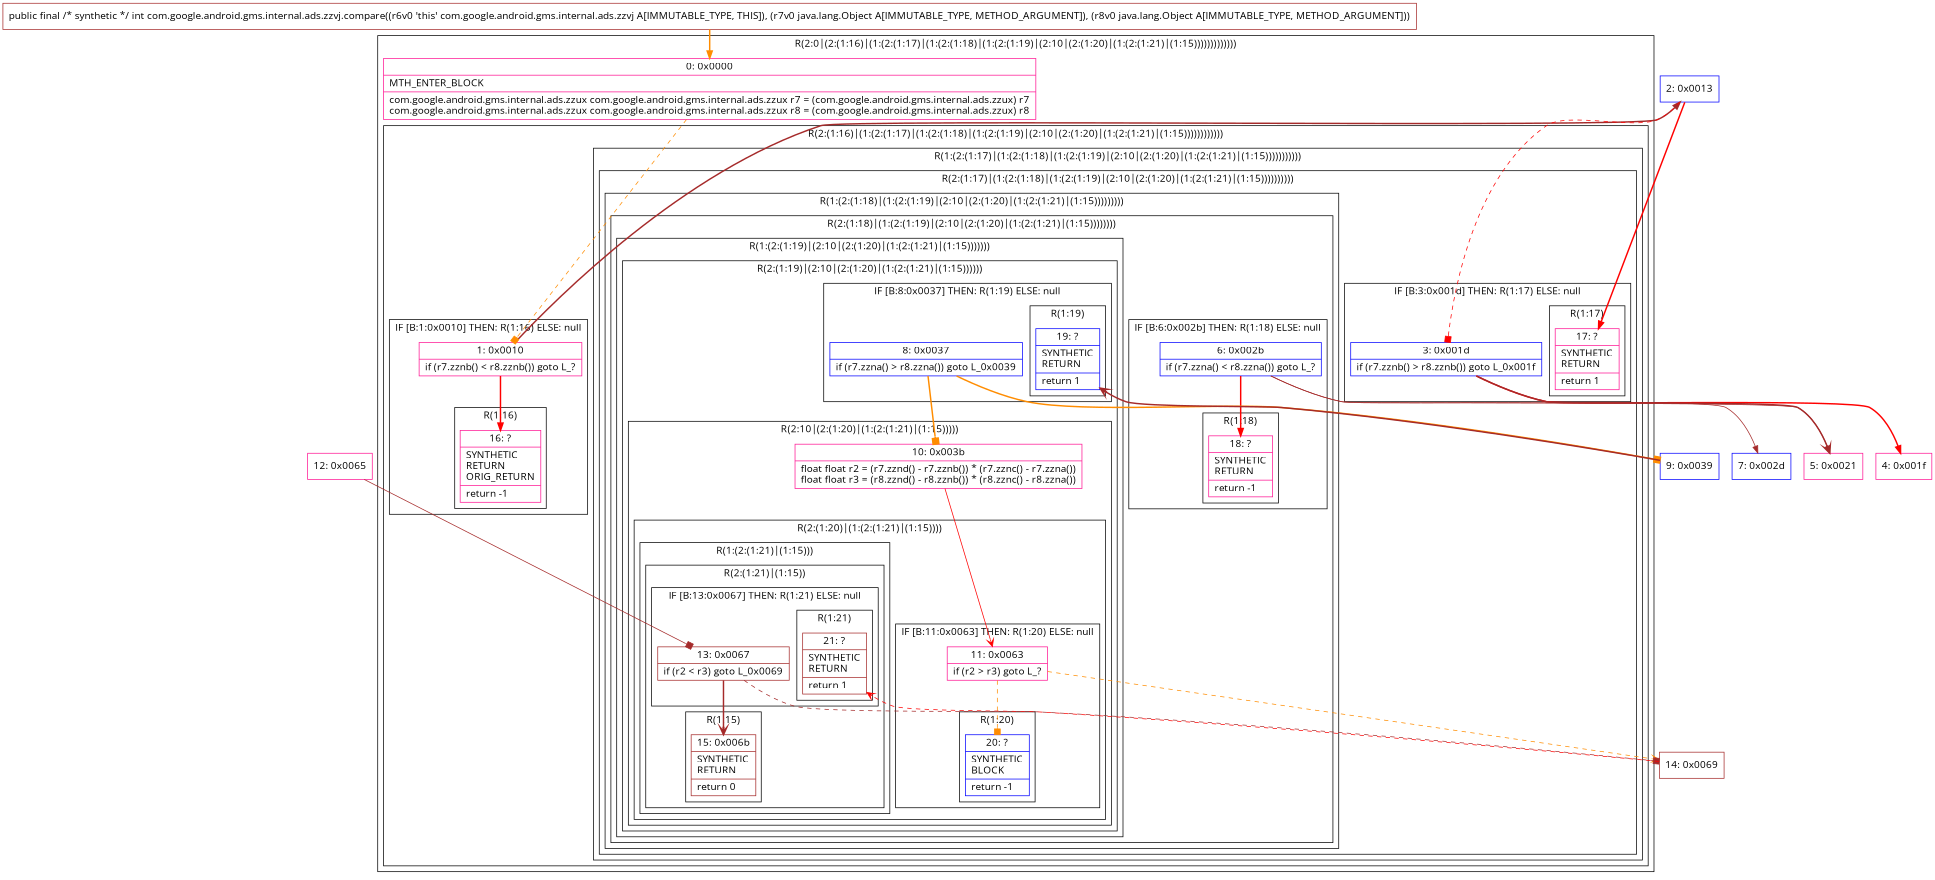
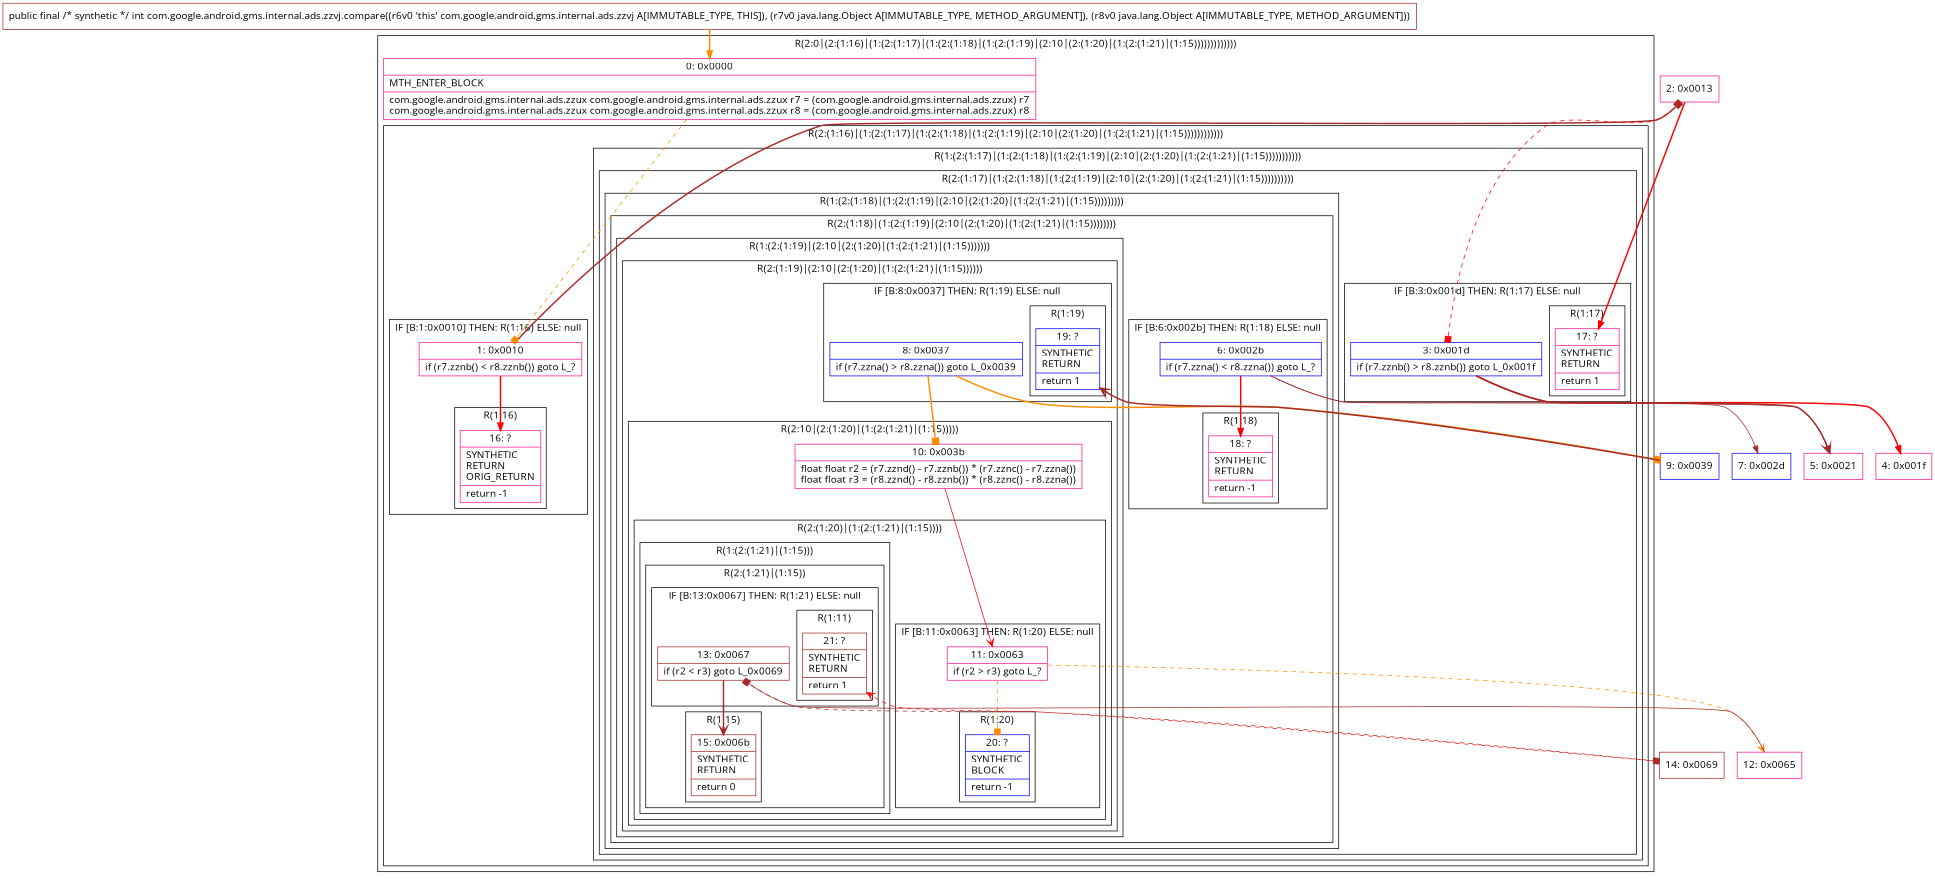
(1690, 89) -> (1690, 89)
(785, 140) -> (785, 140)
(835, 619) -> (835, 619)
(1350, 715) -> (1413, 677)
